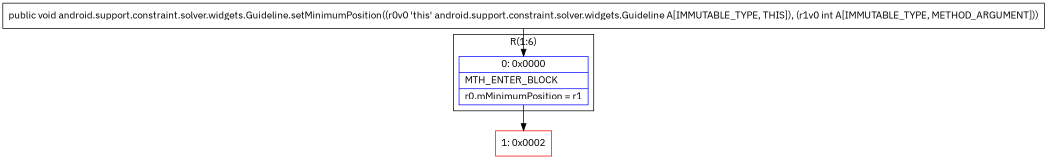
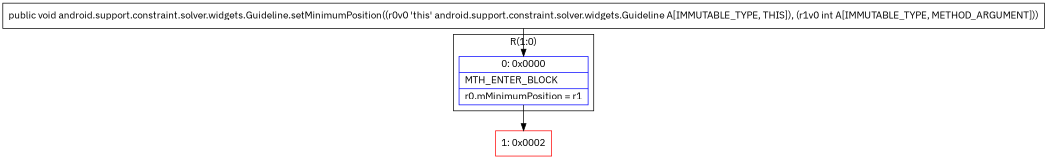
(524, 42) -> (524, 42)
